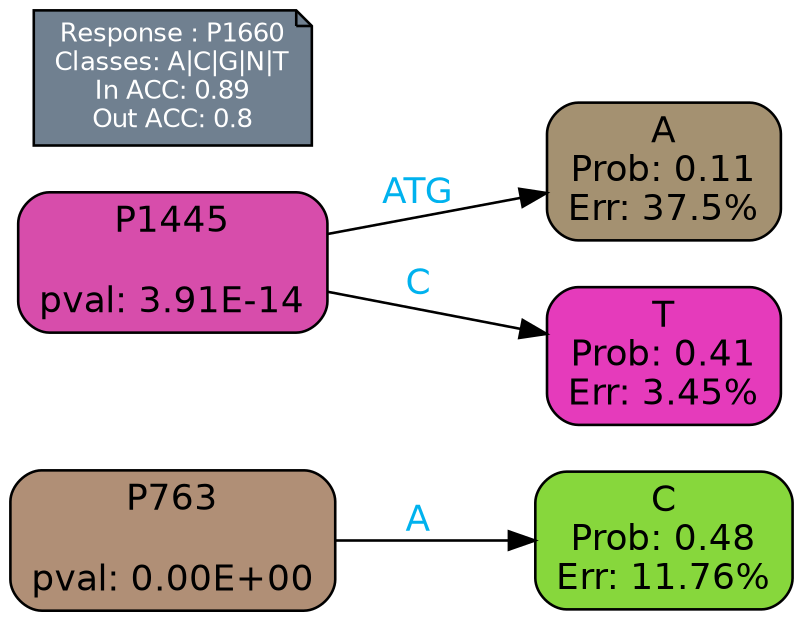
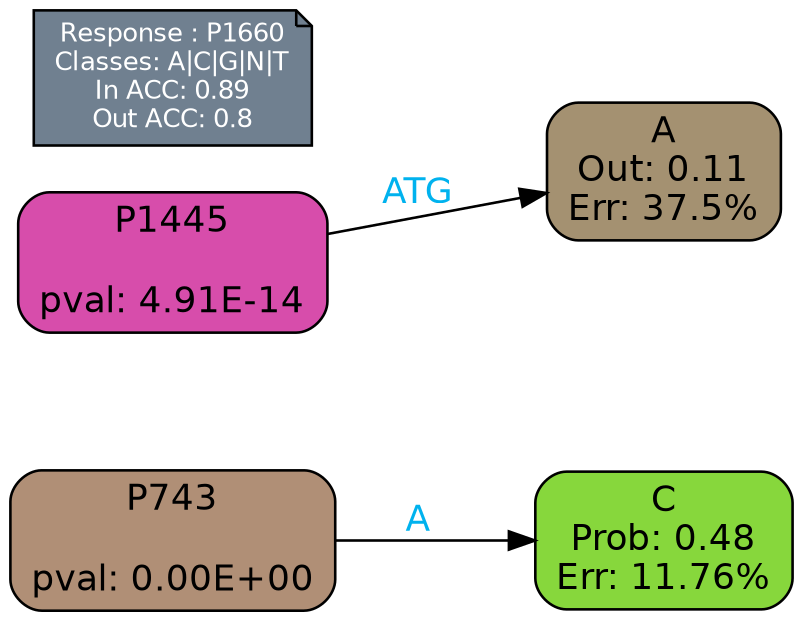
(664, 172) -> (664, 172)
(173, 262) -> (173, 262)
(664, 356) -> none
(173, 541) -> (173, 541)
